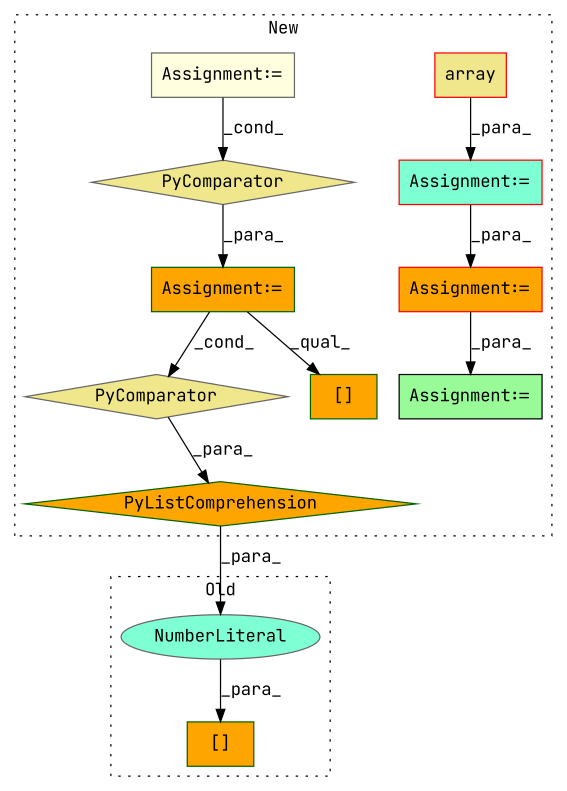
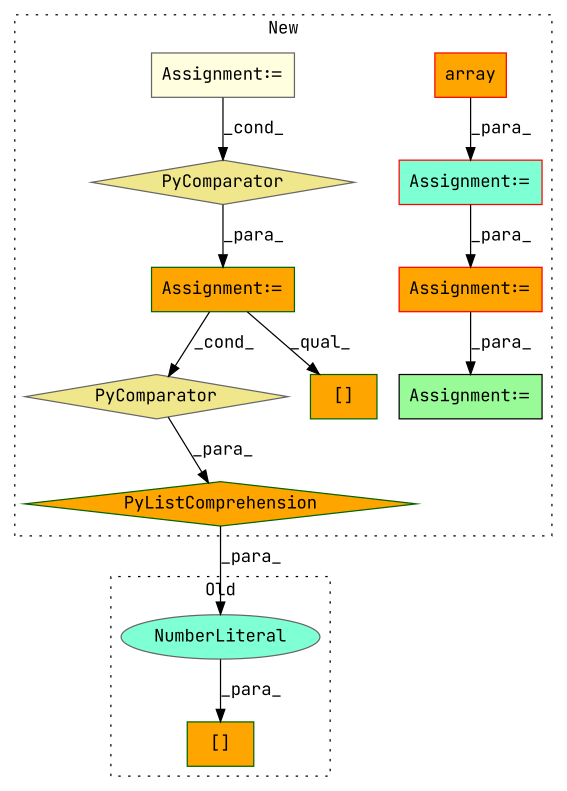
(471, 75) -> (471, 75)
